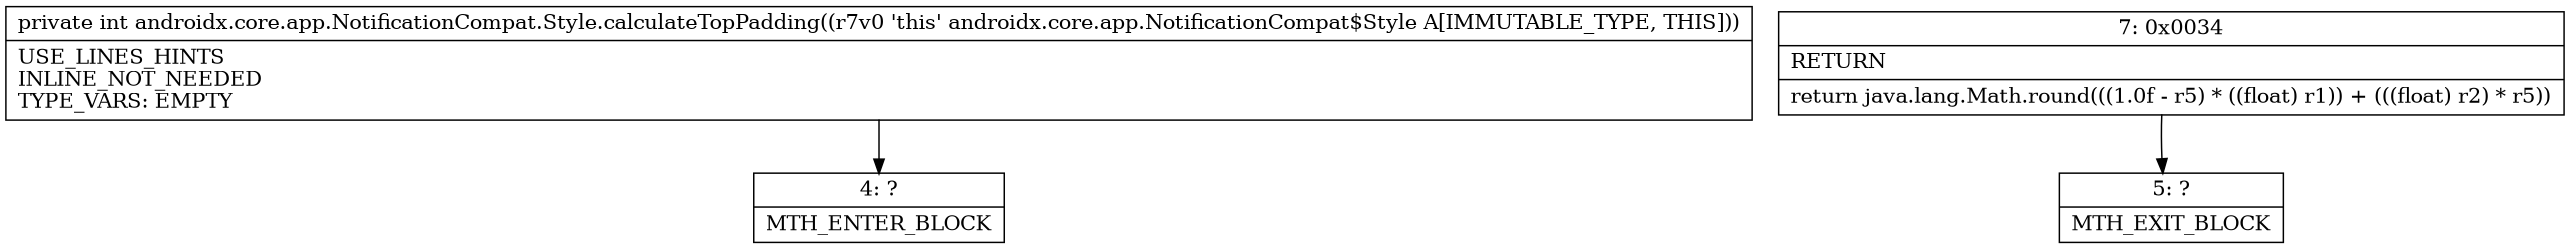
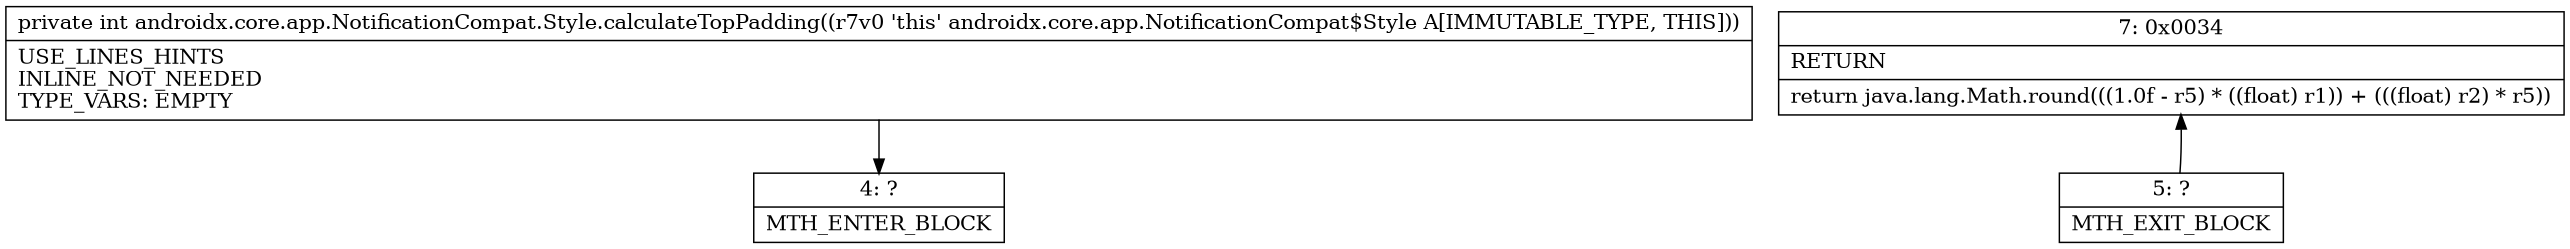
(2161, 136) -> (2181, 151)
